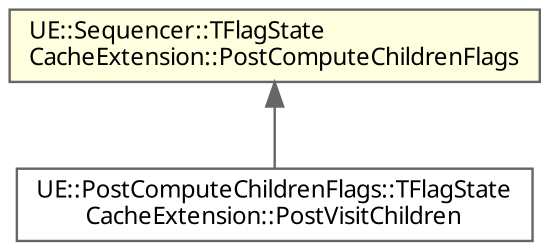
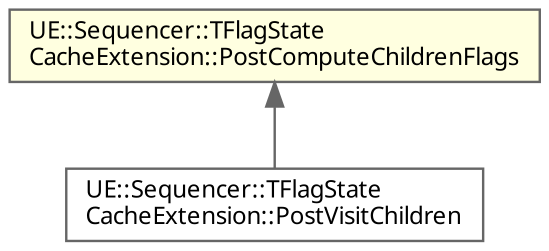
(275, 205) -> (275, 205)
